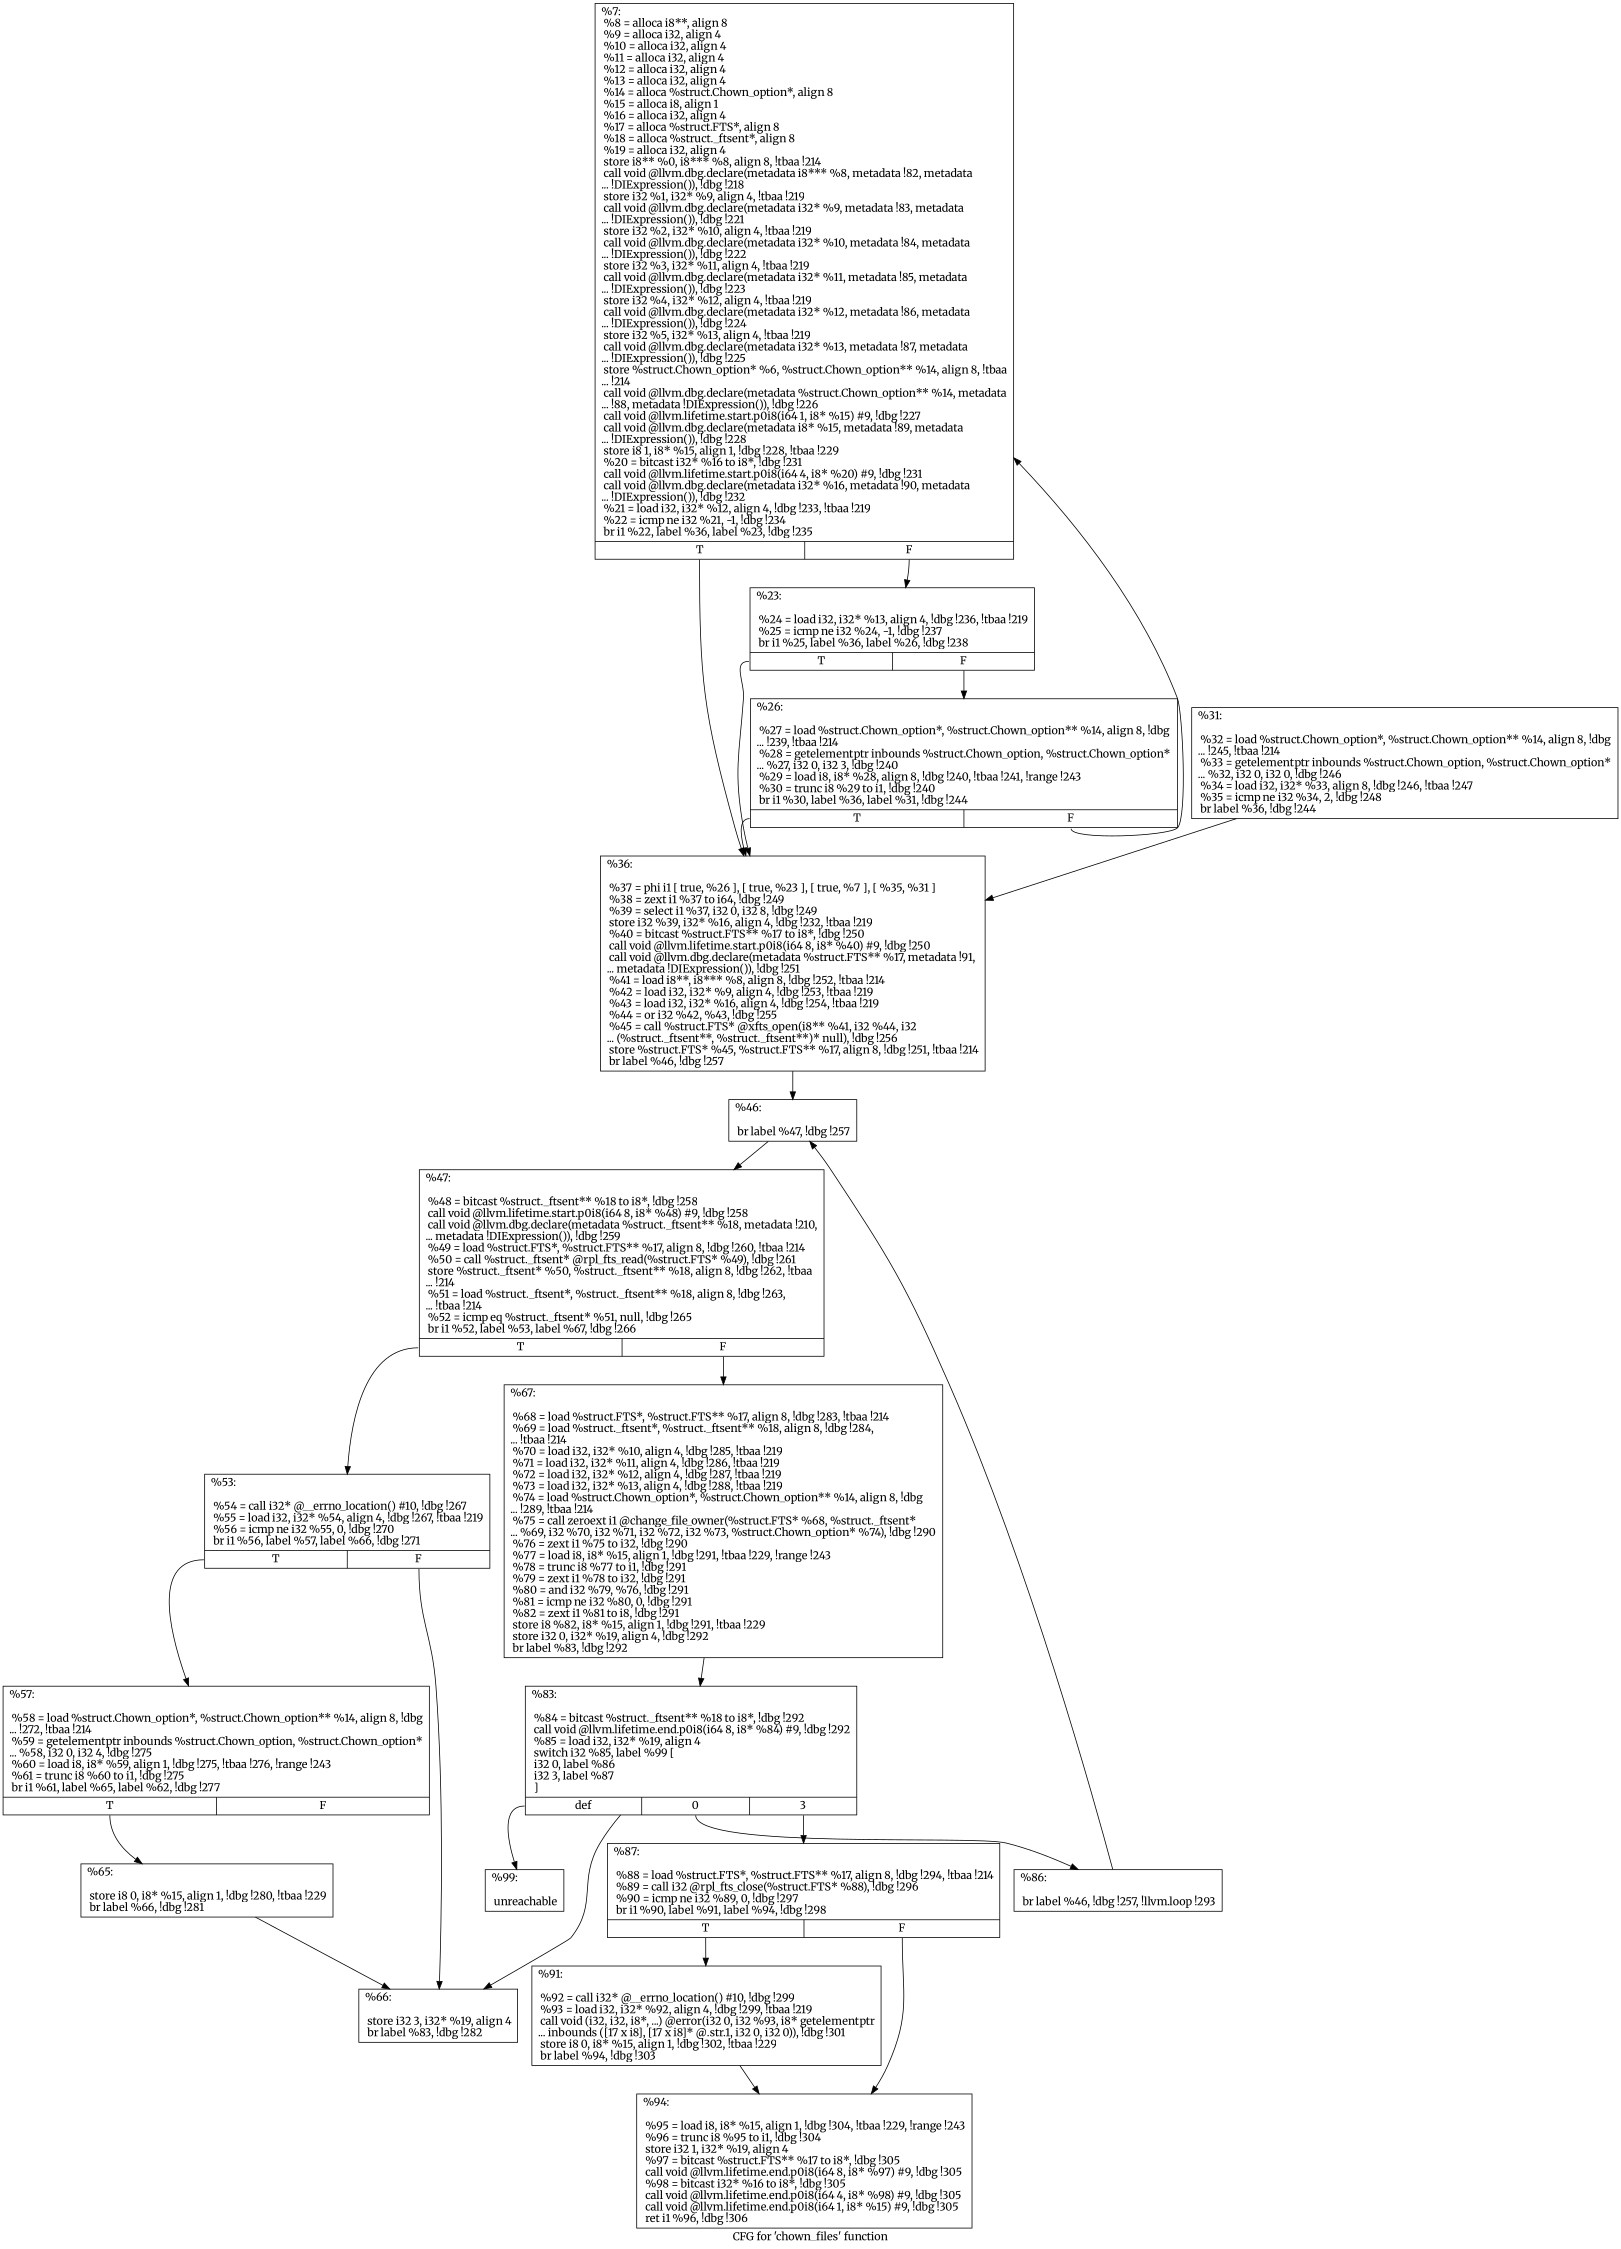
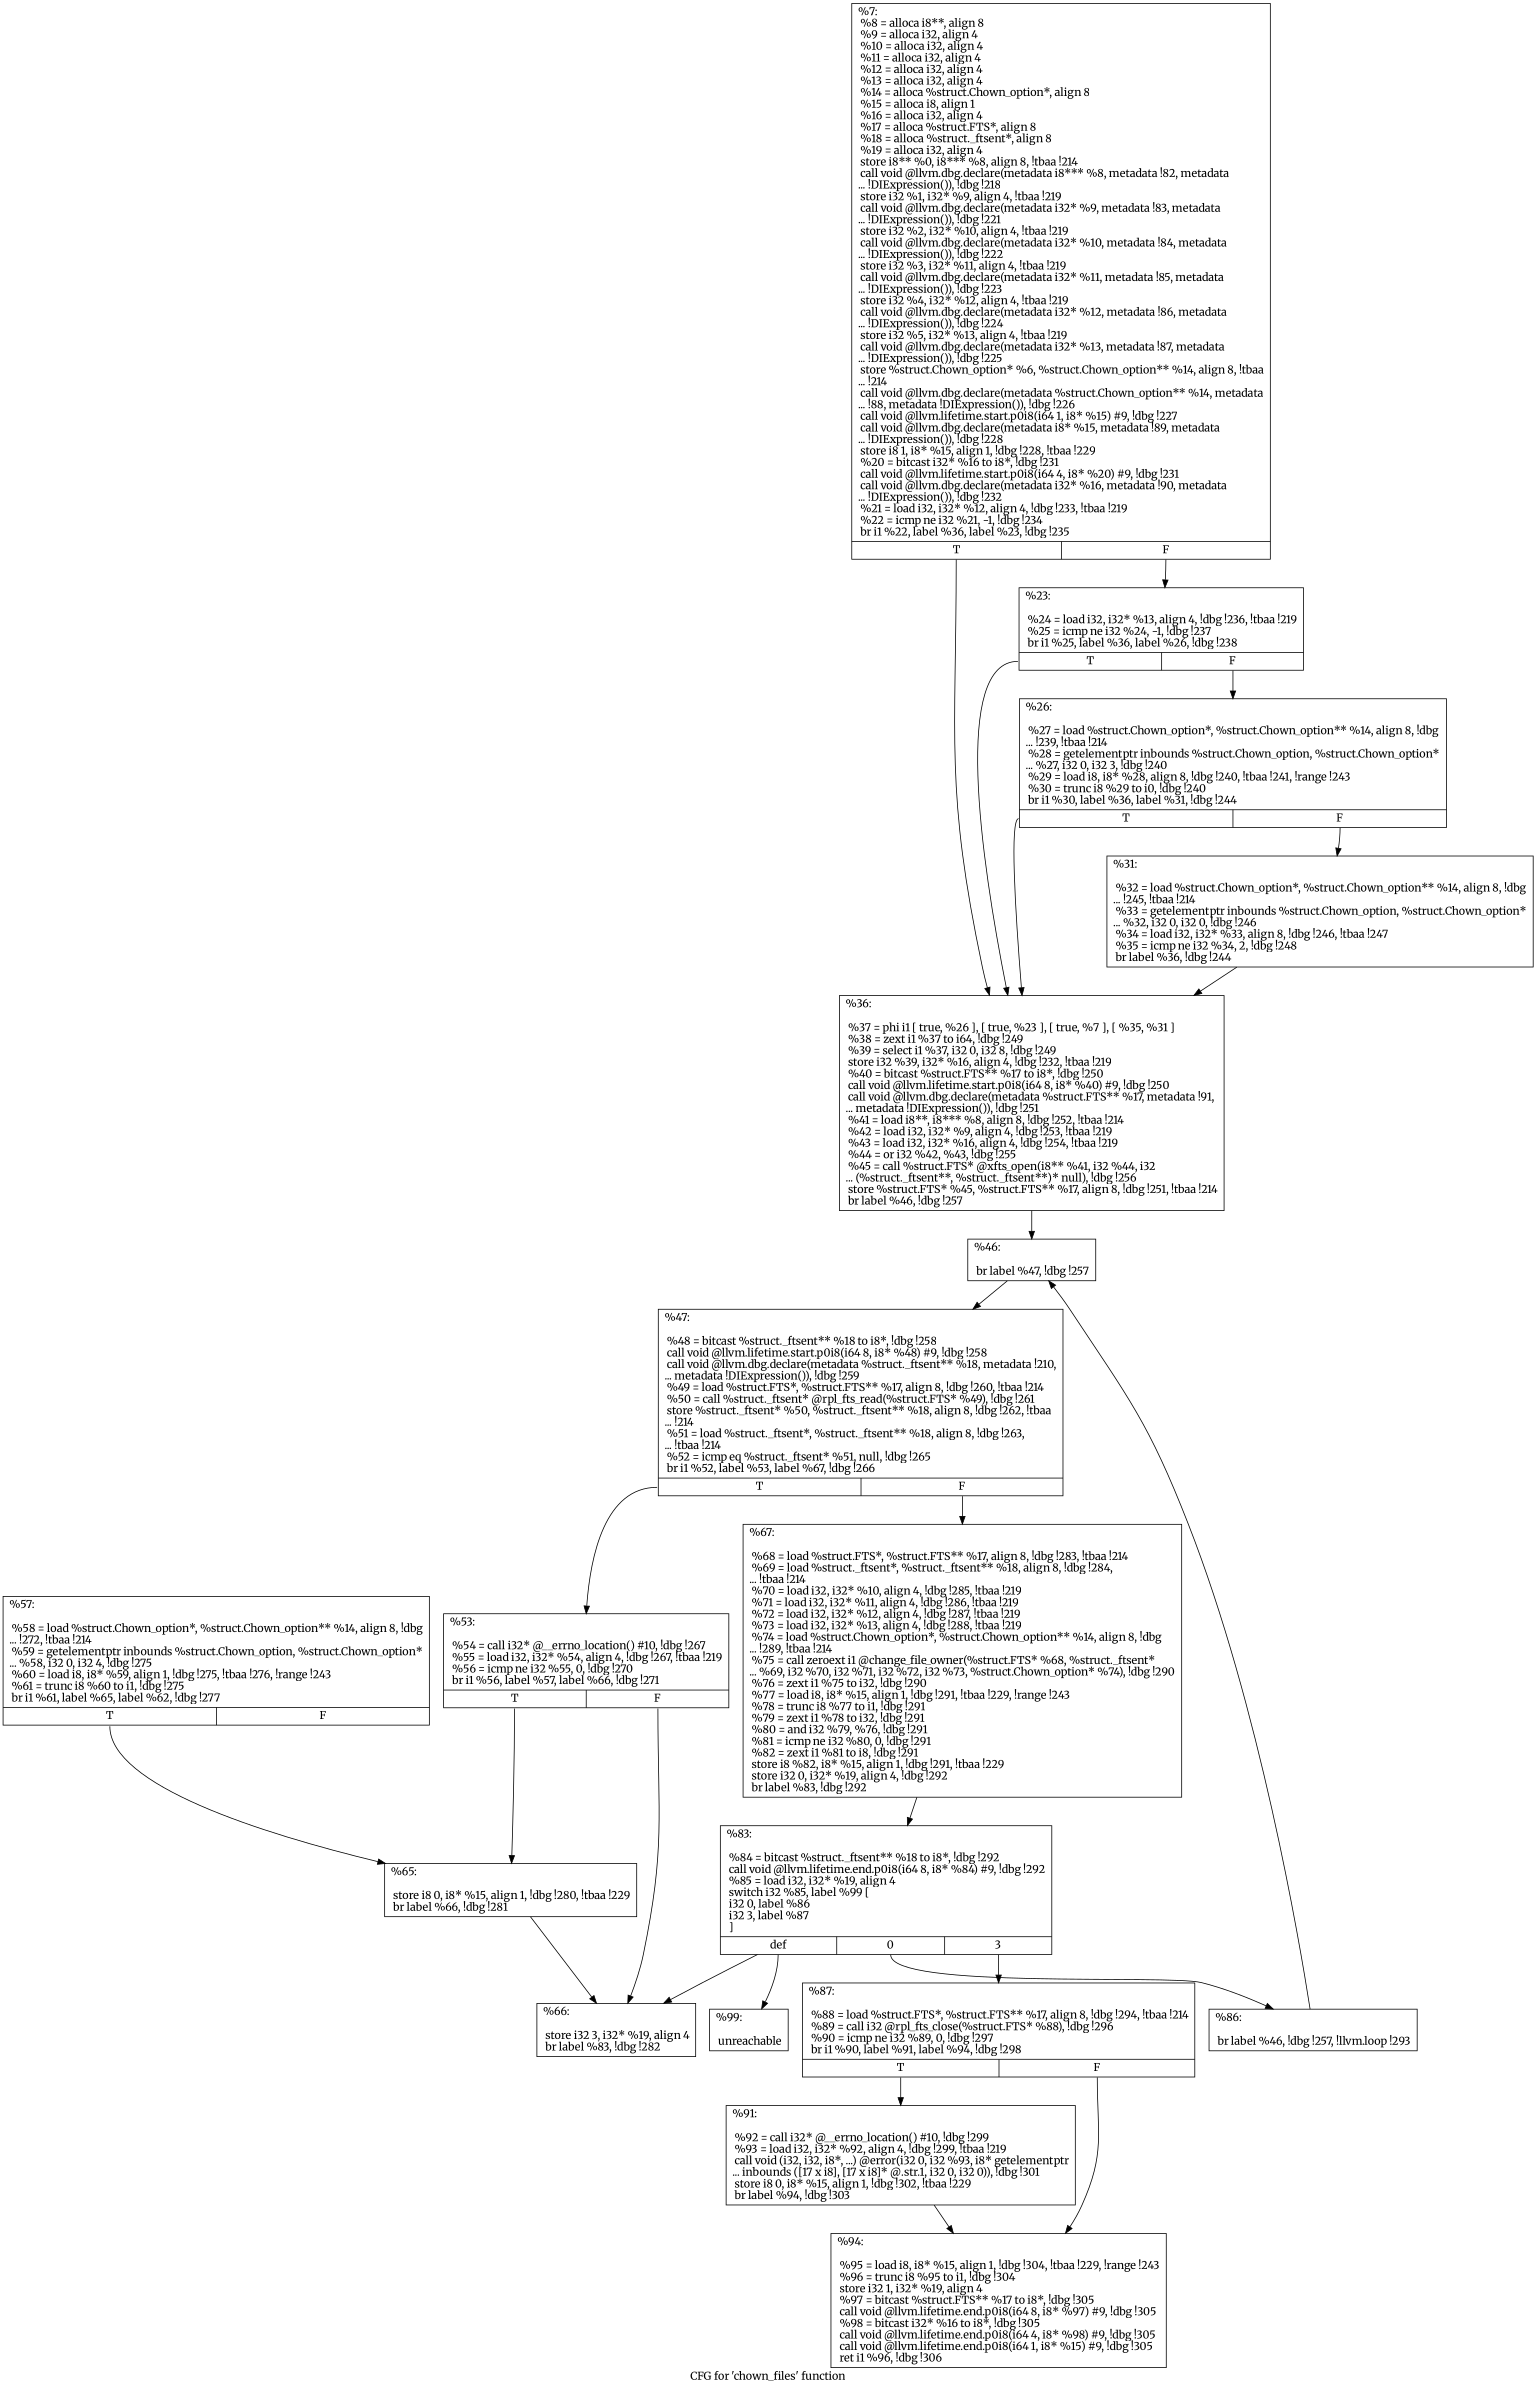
(1169, 677) -> (1340, 838)
(846, 789) -> (1116, 789)
(170, 1610) -> (514, 1782)
